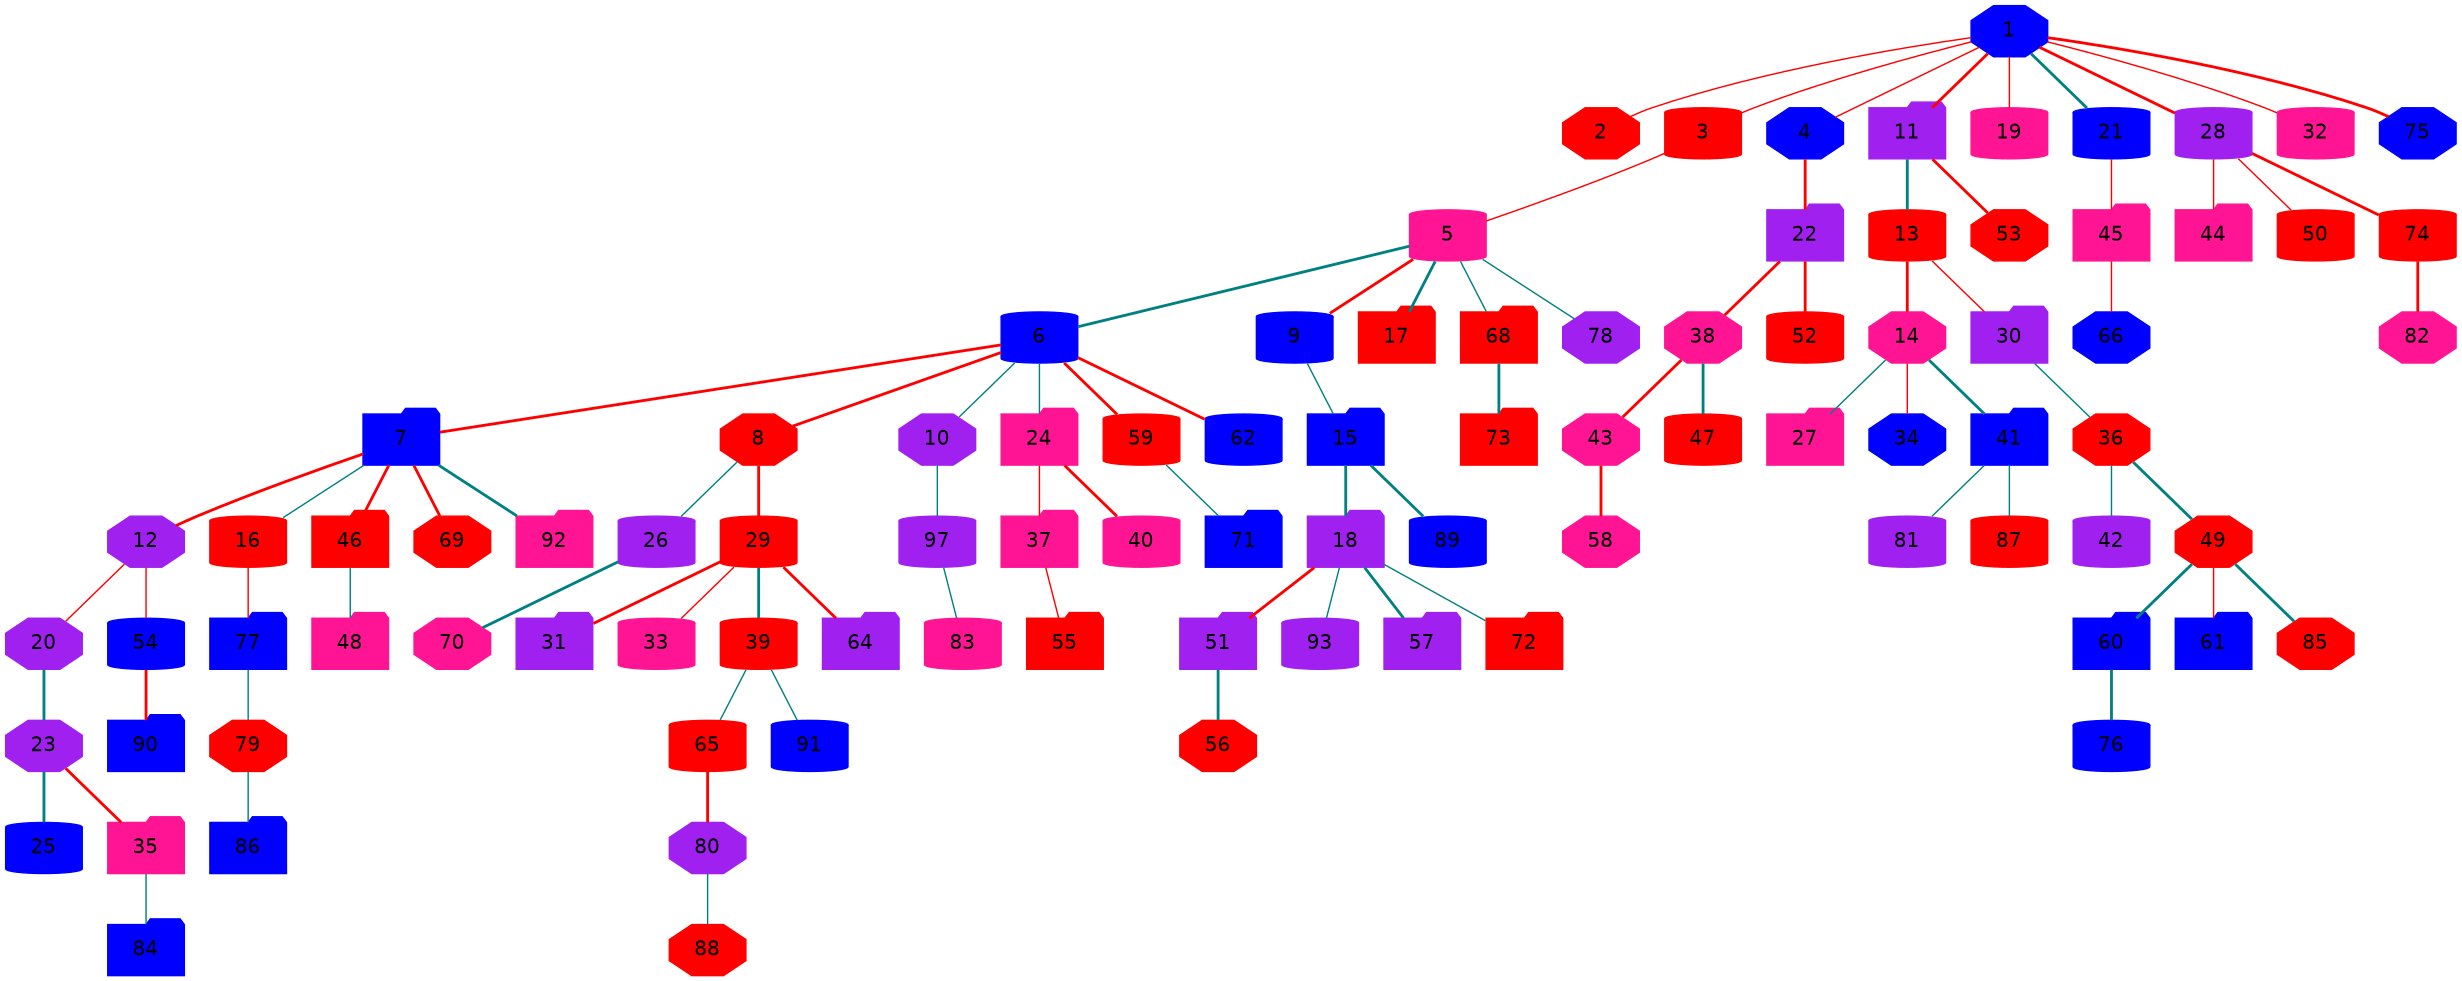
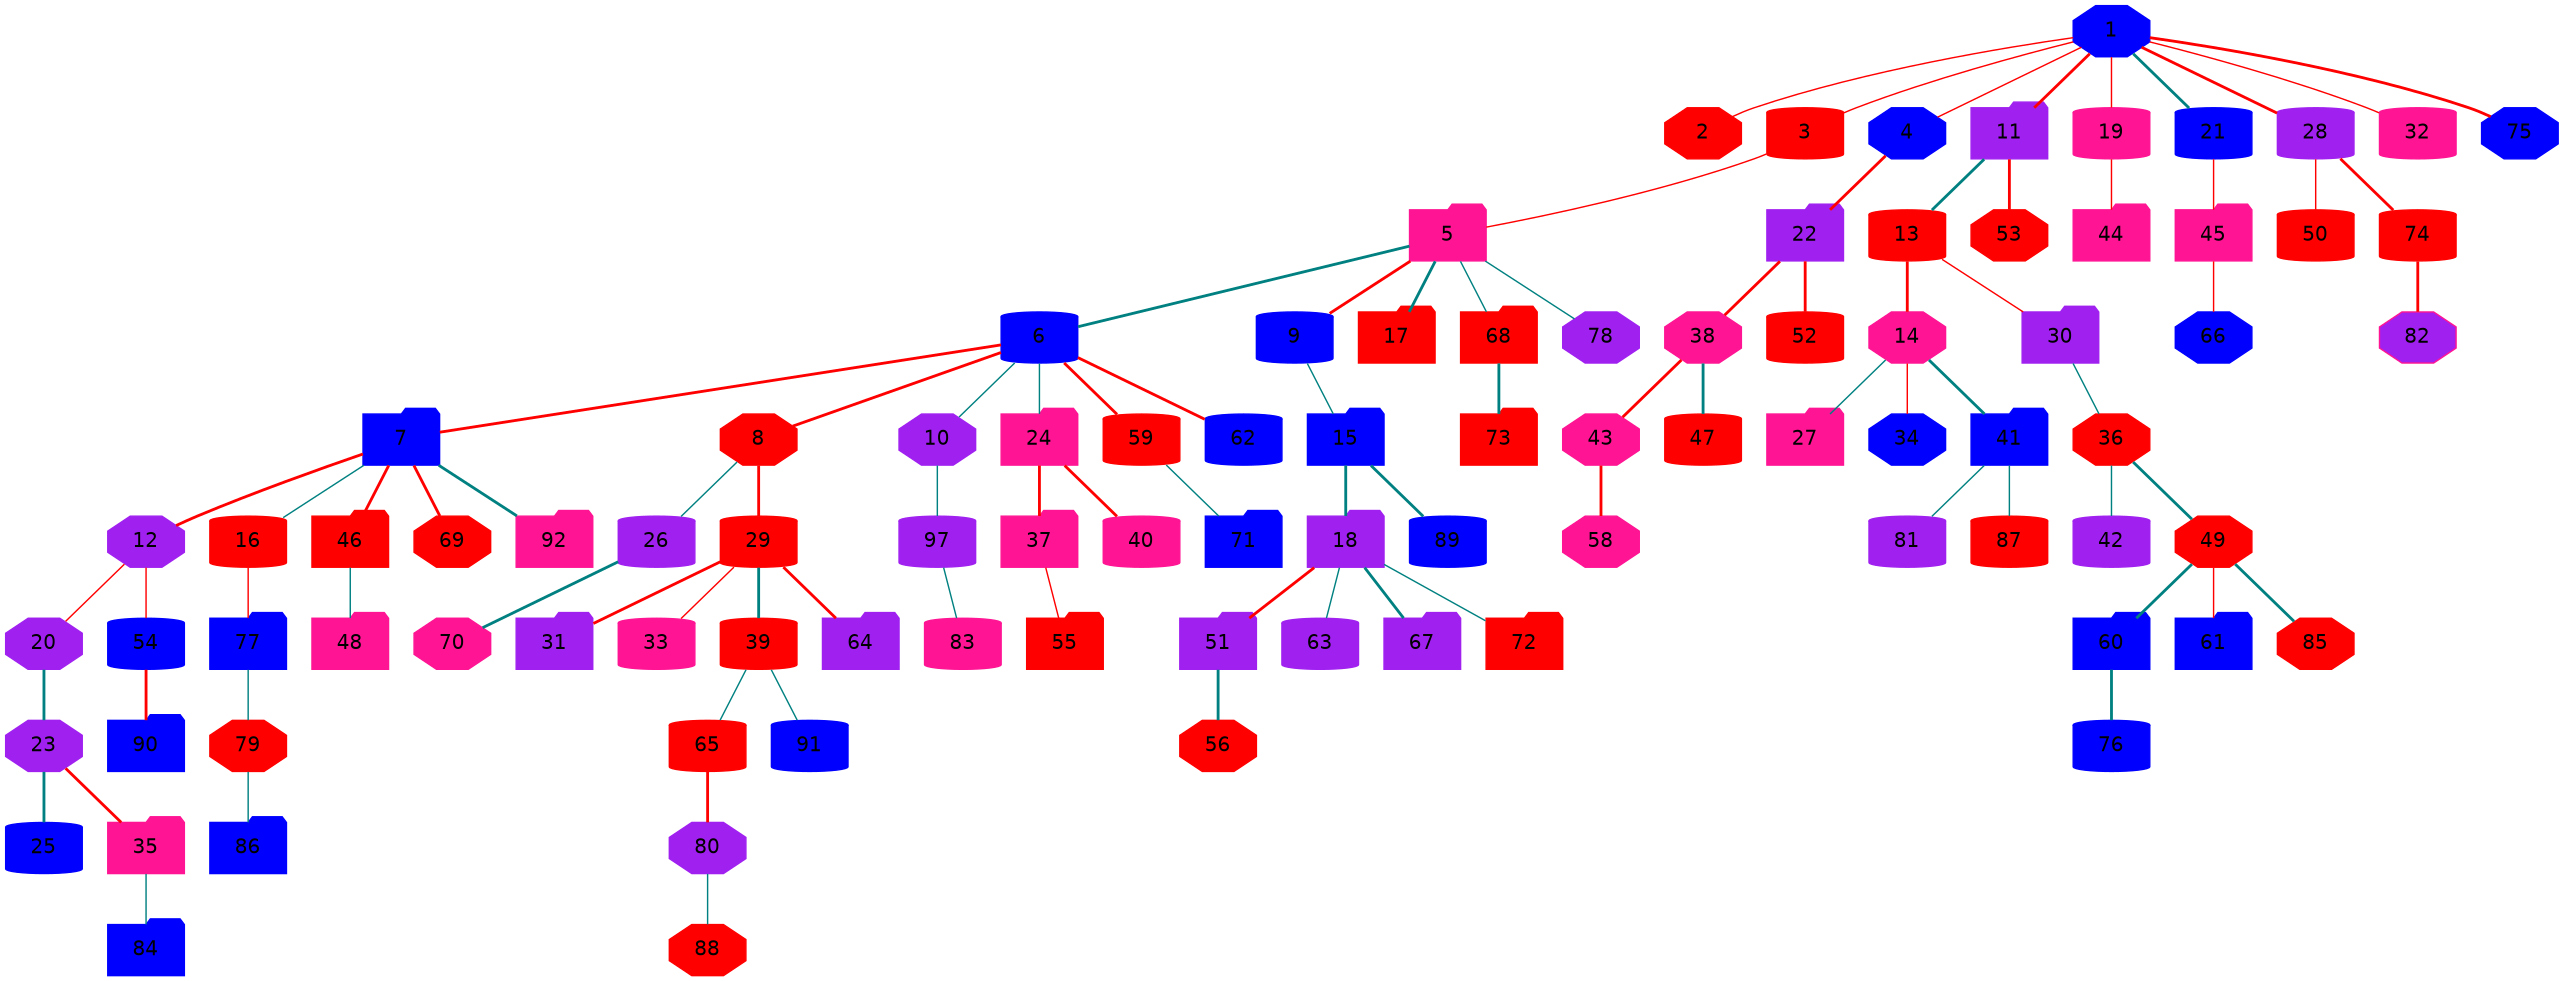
(2214, 184) -> (2111, 184)
(1448, 235) -> (1448, 235)
(2418, 337) -> (2418, 337)
(1039, 491) -> (1039, 491)
(1320, 644) -> (1320, 644)
(1422, 644) -> (1422, 644)
